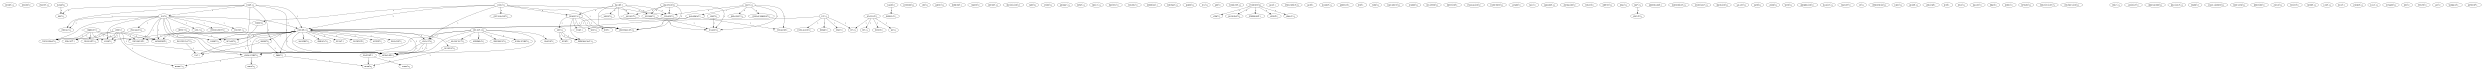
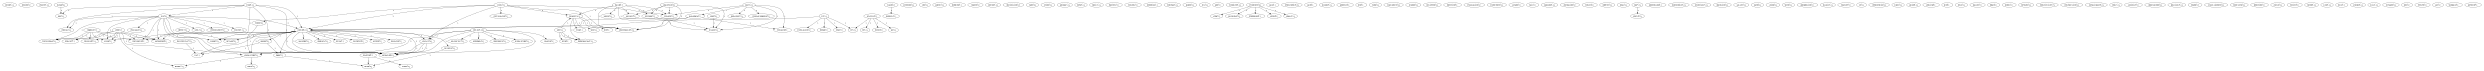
none -> (2096, 5)
(562, 20) -> (565, 23)
